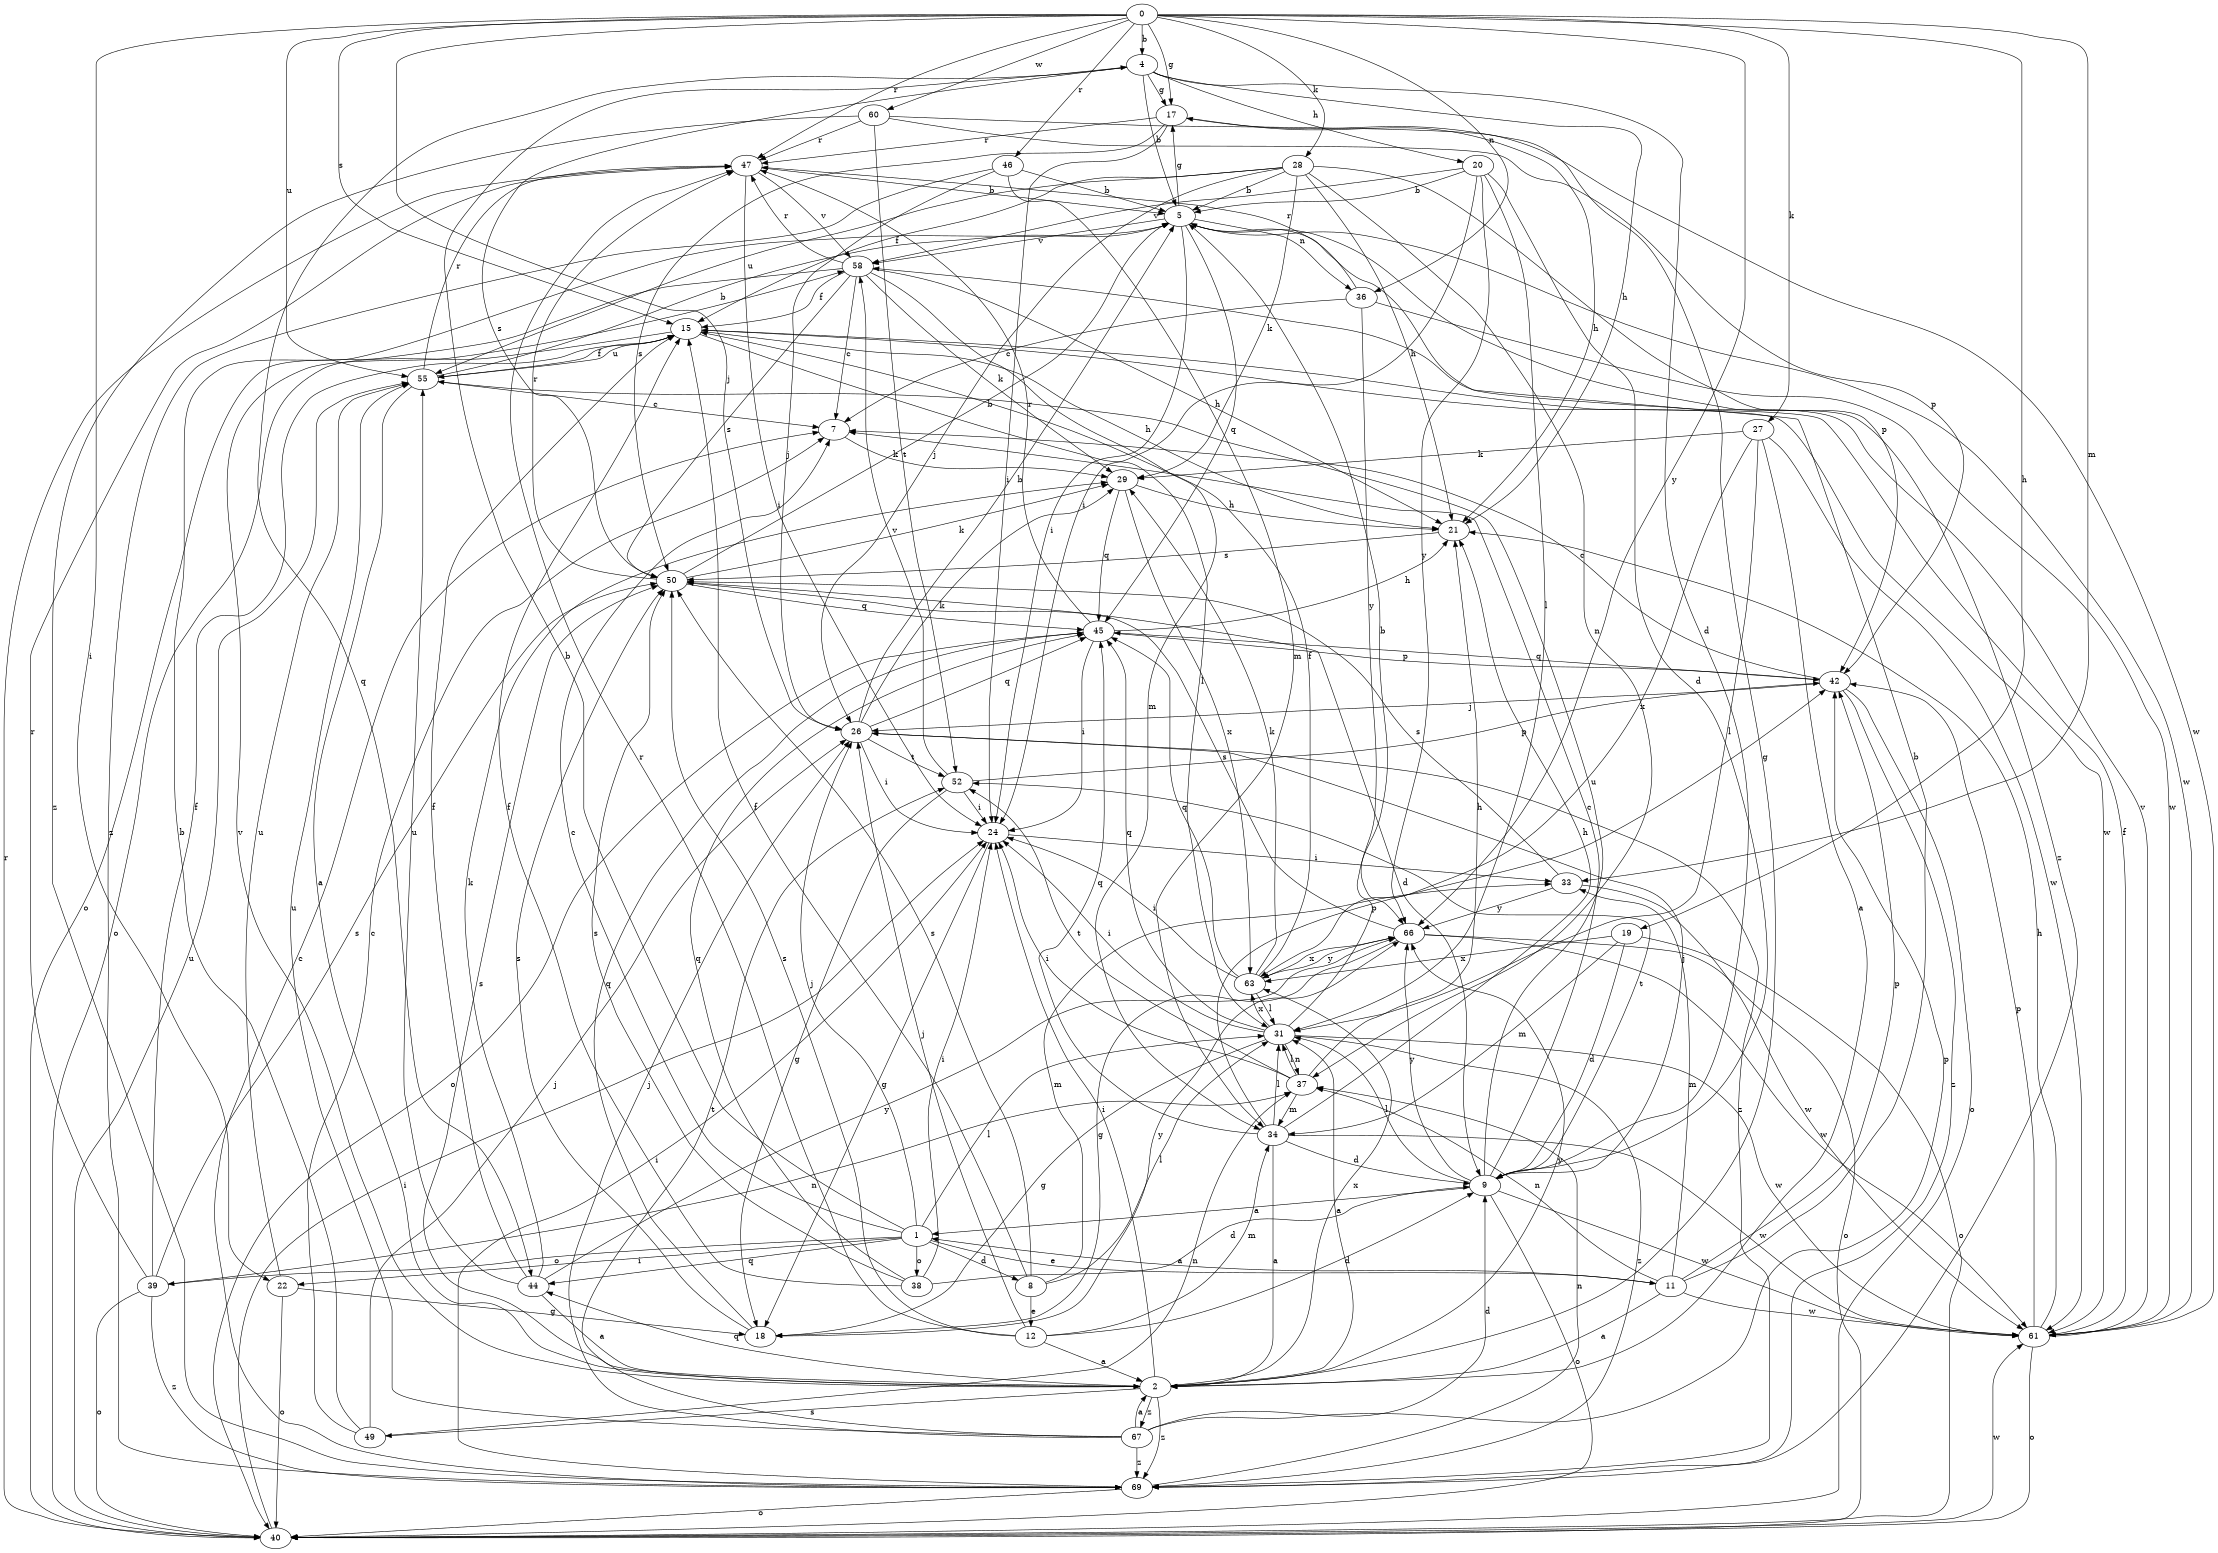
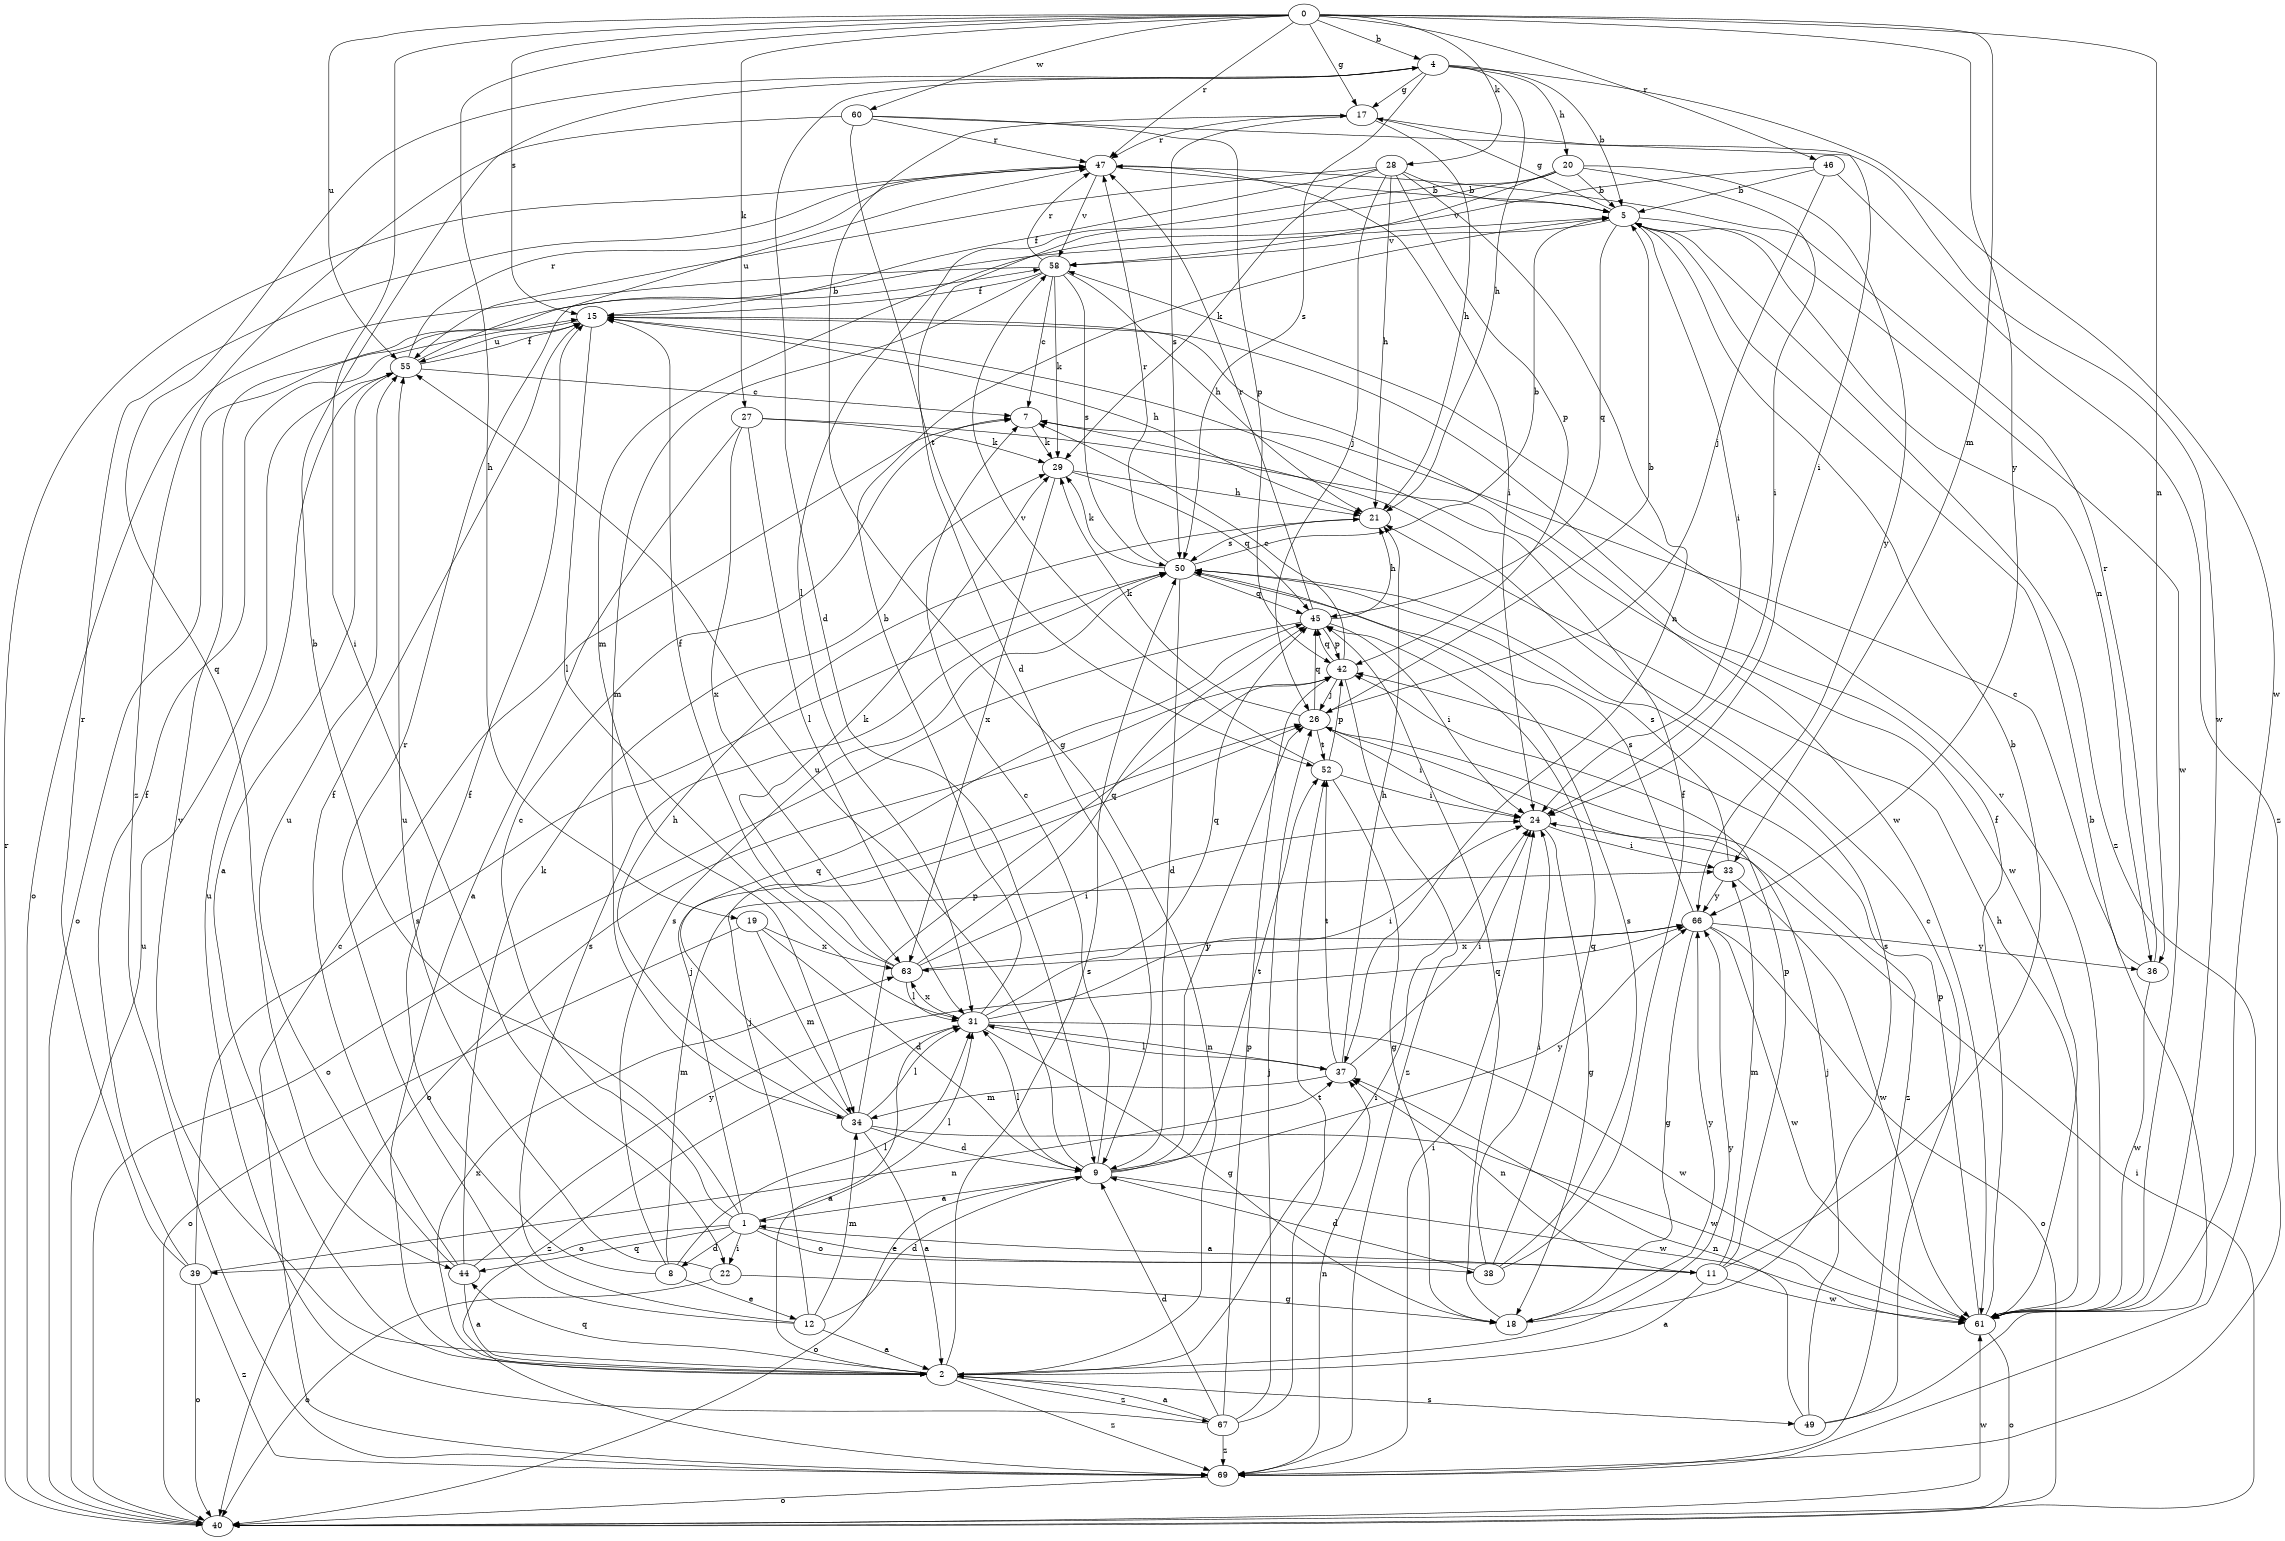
(397, 157) -> none
none -> (2245, 526)
(1369, 624) -> (1922, 944)
